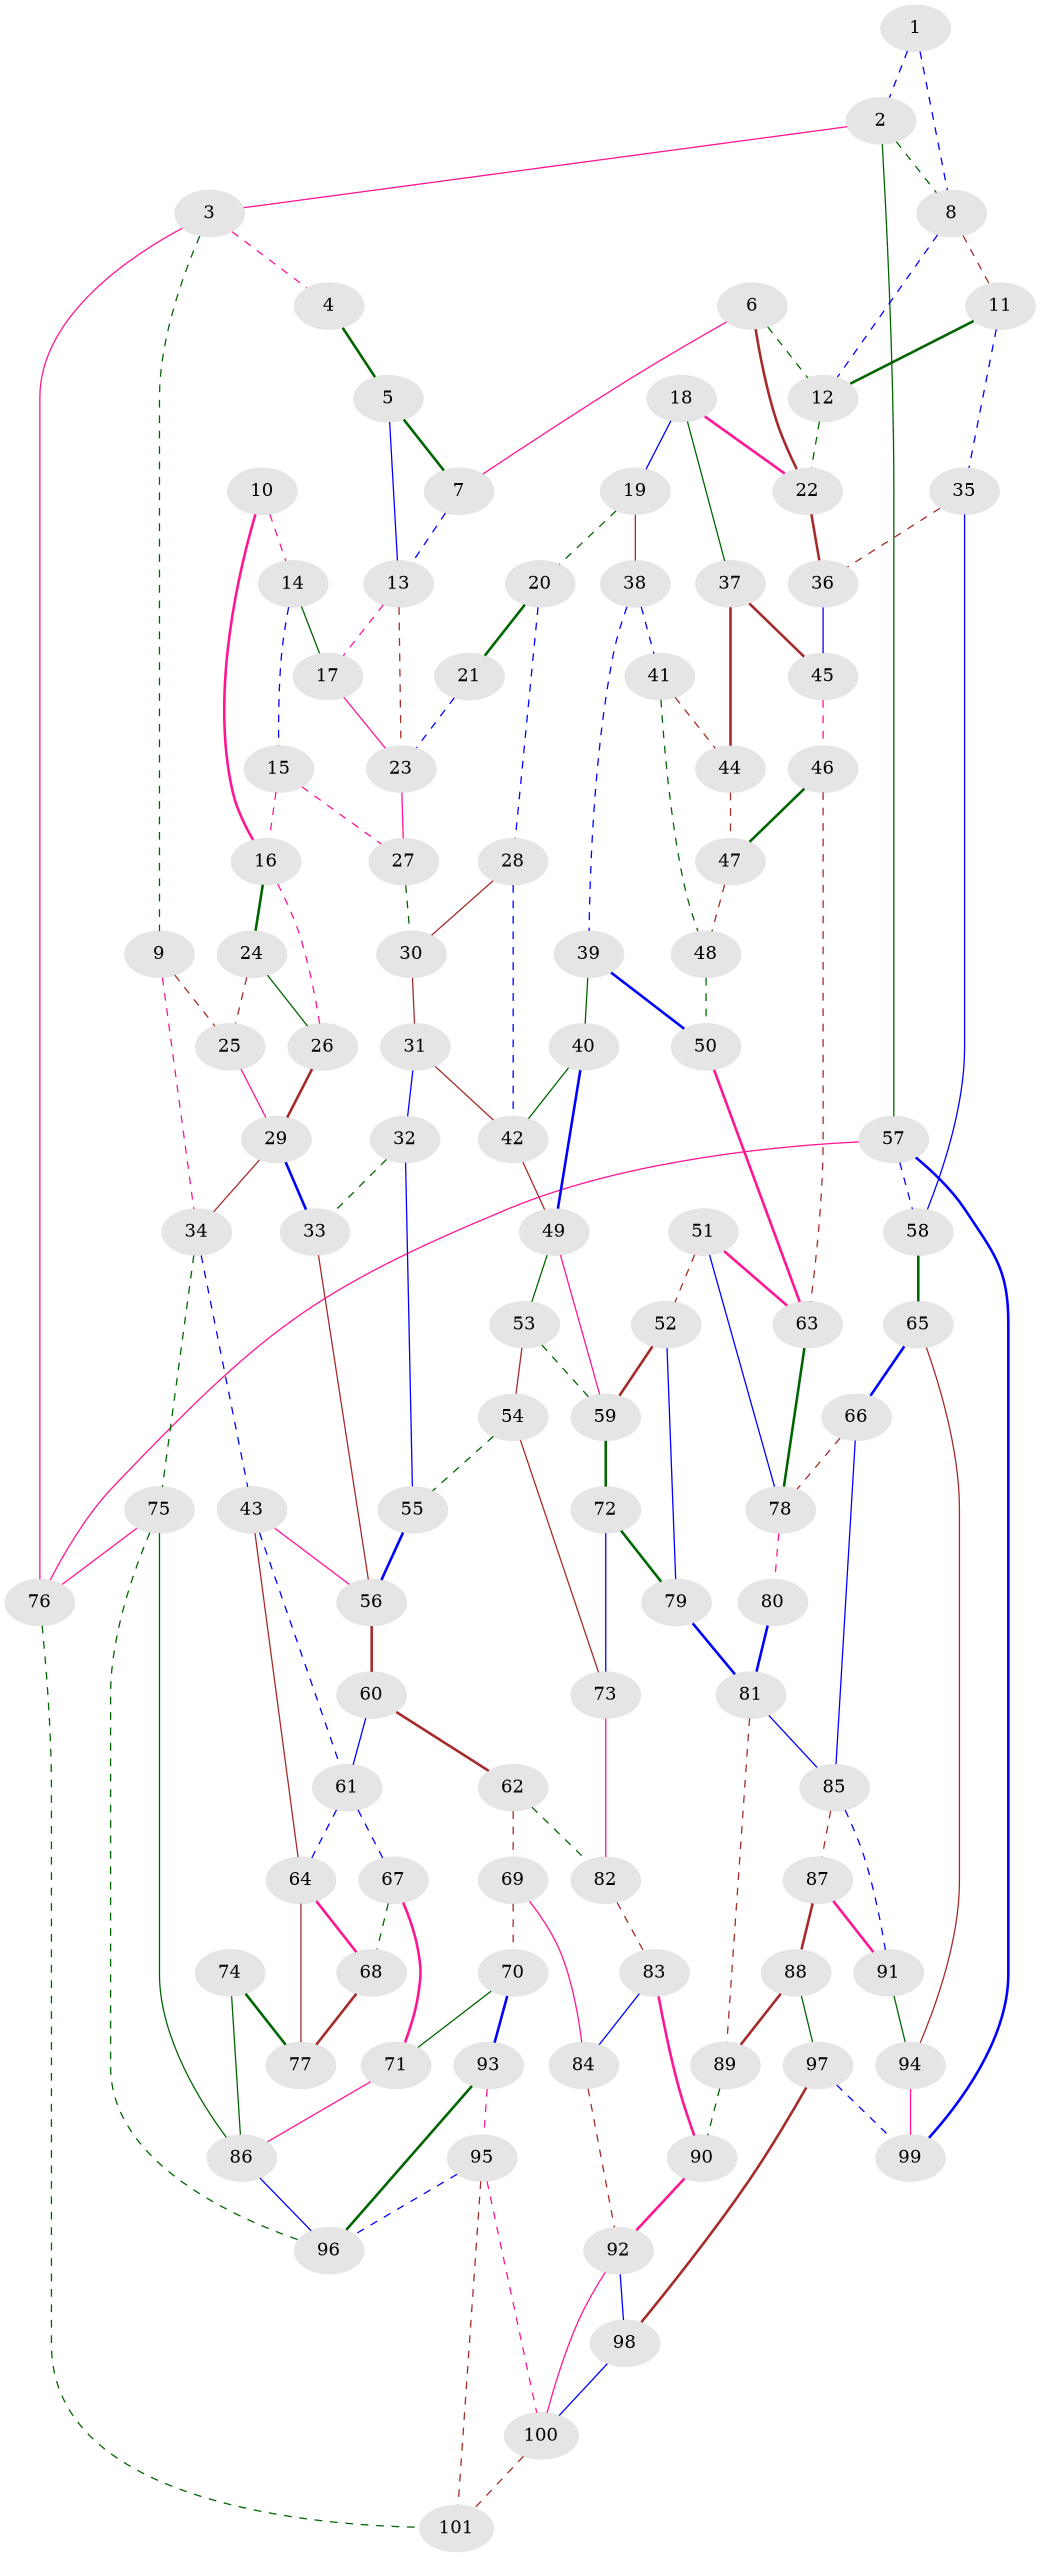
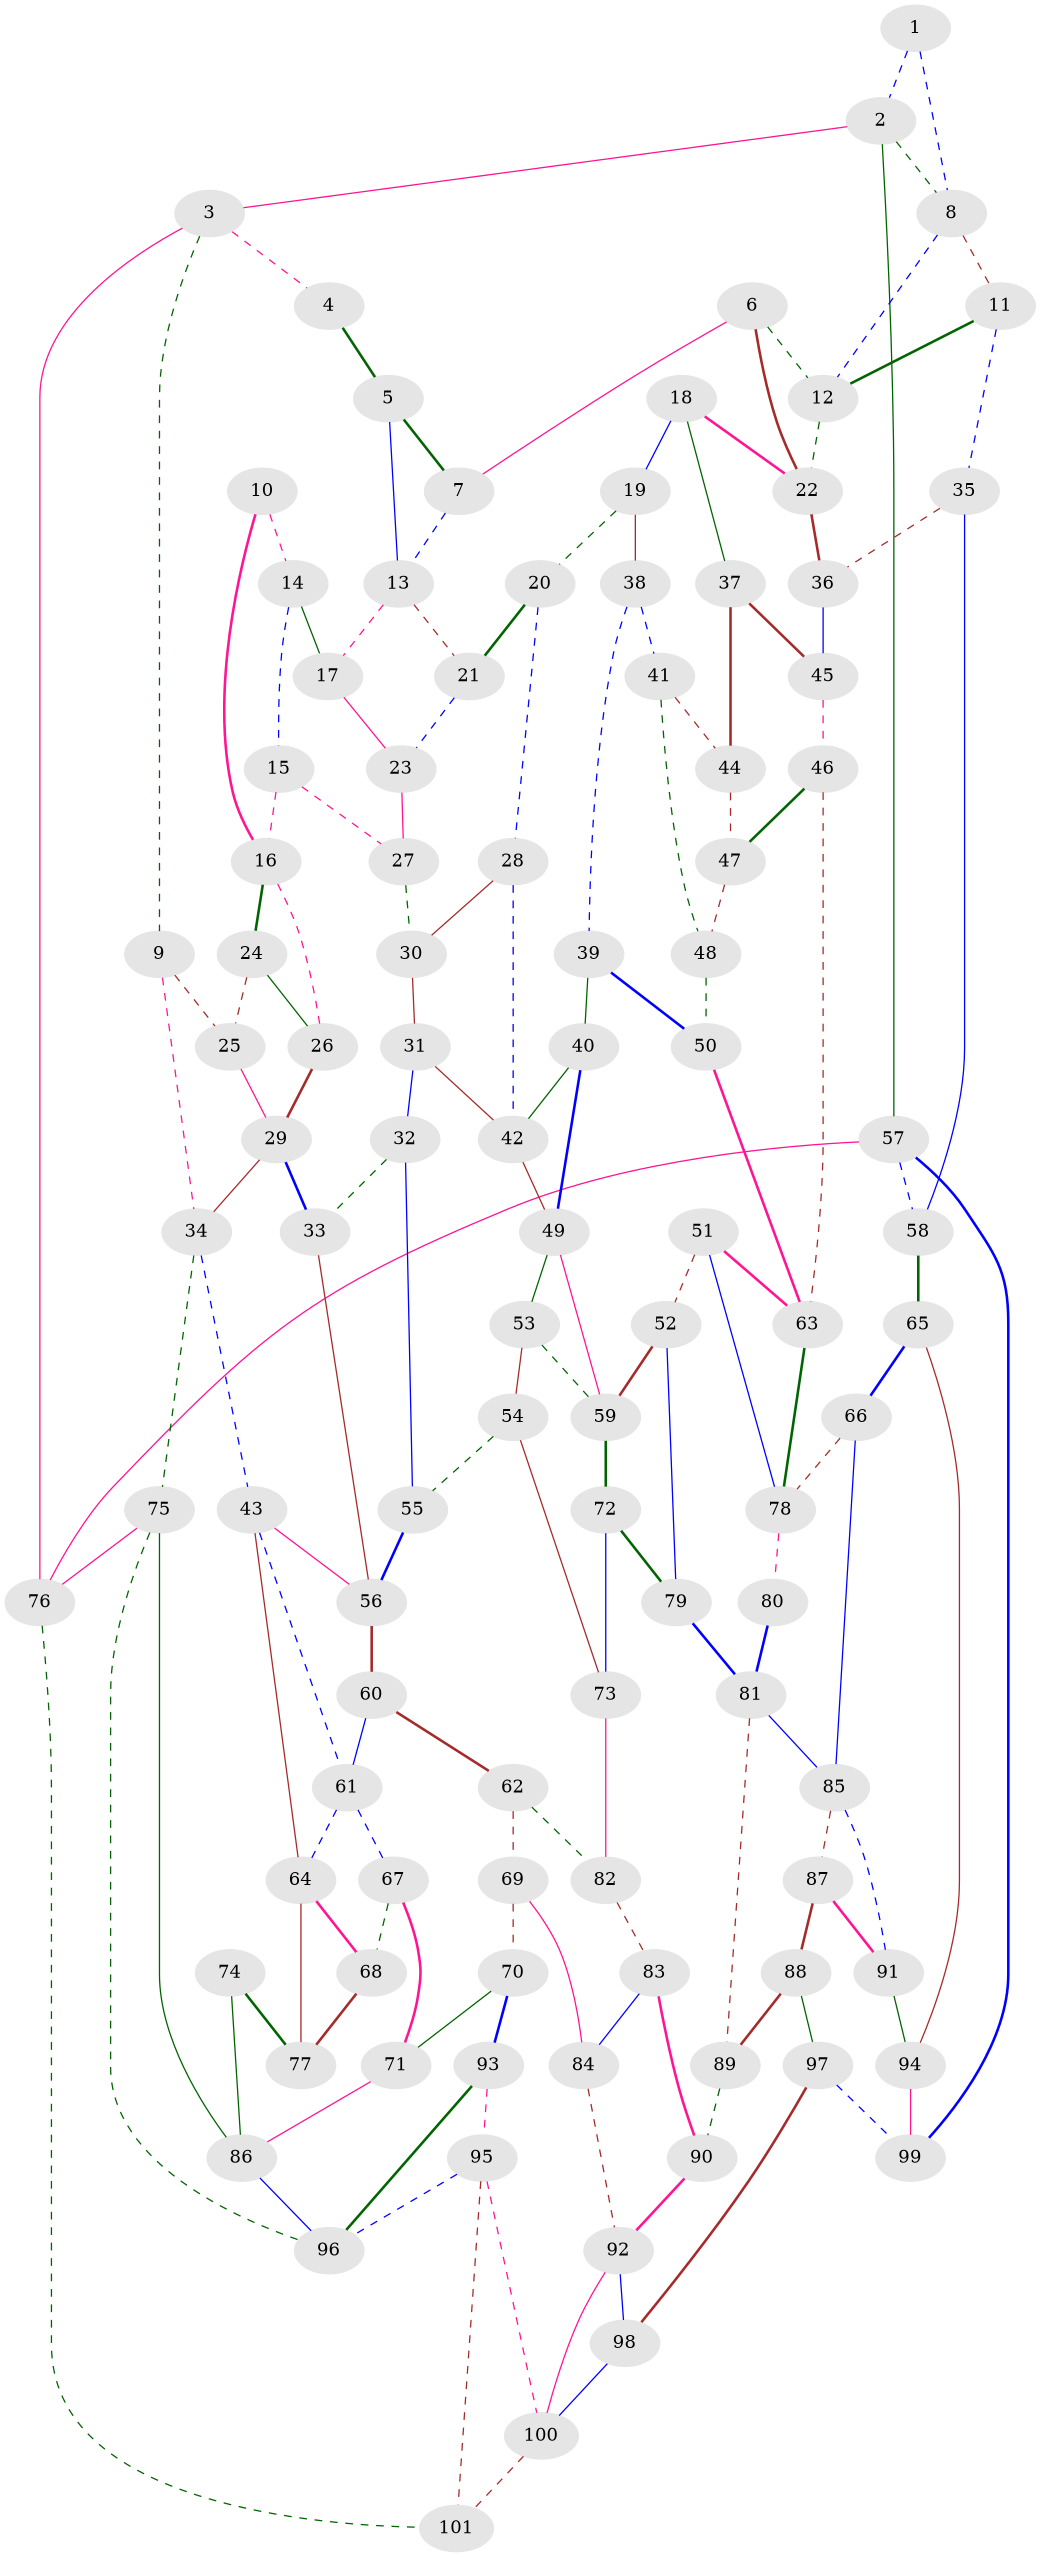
(400, 676) -> (434, 630)
